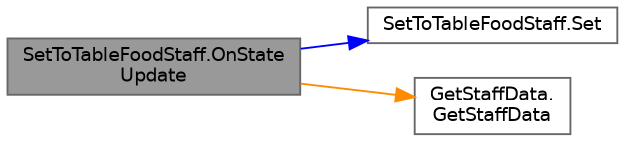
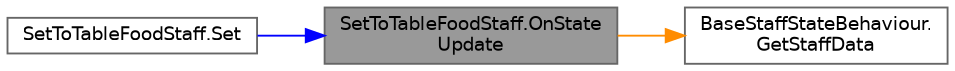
(325, 46) -> (282, 36)
(493, 106) -> (816, 36)
